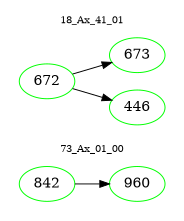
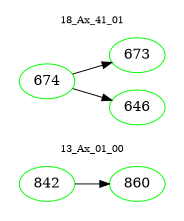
(47, 81) -> (47, 81)
(137, 107) -> (137, 107)
(92, 150) -> (92, 150)
(137, 184) -> (137, 184)
